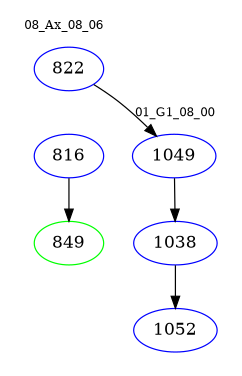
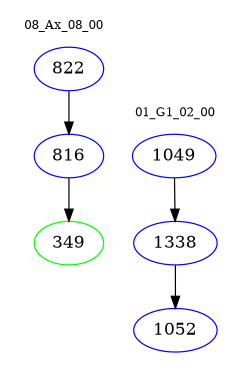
(64, 26) -> (64, 26)
(131, 112) -> (69, 107)
(175, 113) -> (175, 113)
(69, 243) -> (69, 243)
(175, 243) -> (175, 243)
